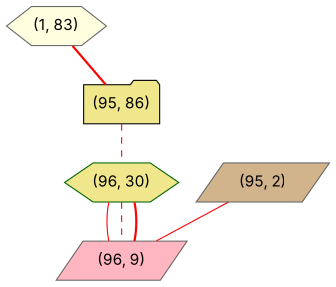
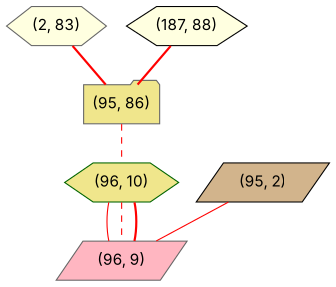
(56, 26) -> (56, 26)
none -> (187, 26)
(122, 104) -> (122, 104)
(122, 182) -> (122, 182)
(263, 182) -> (263, 182)
